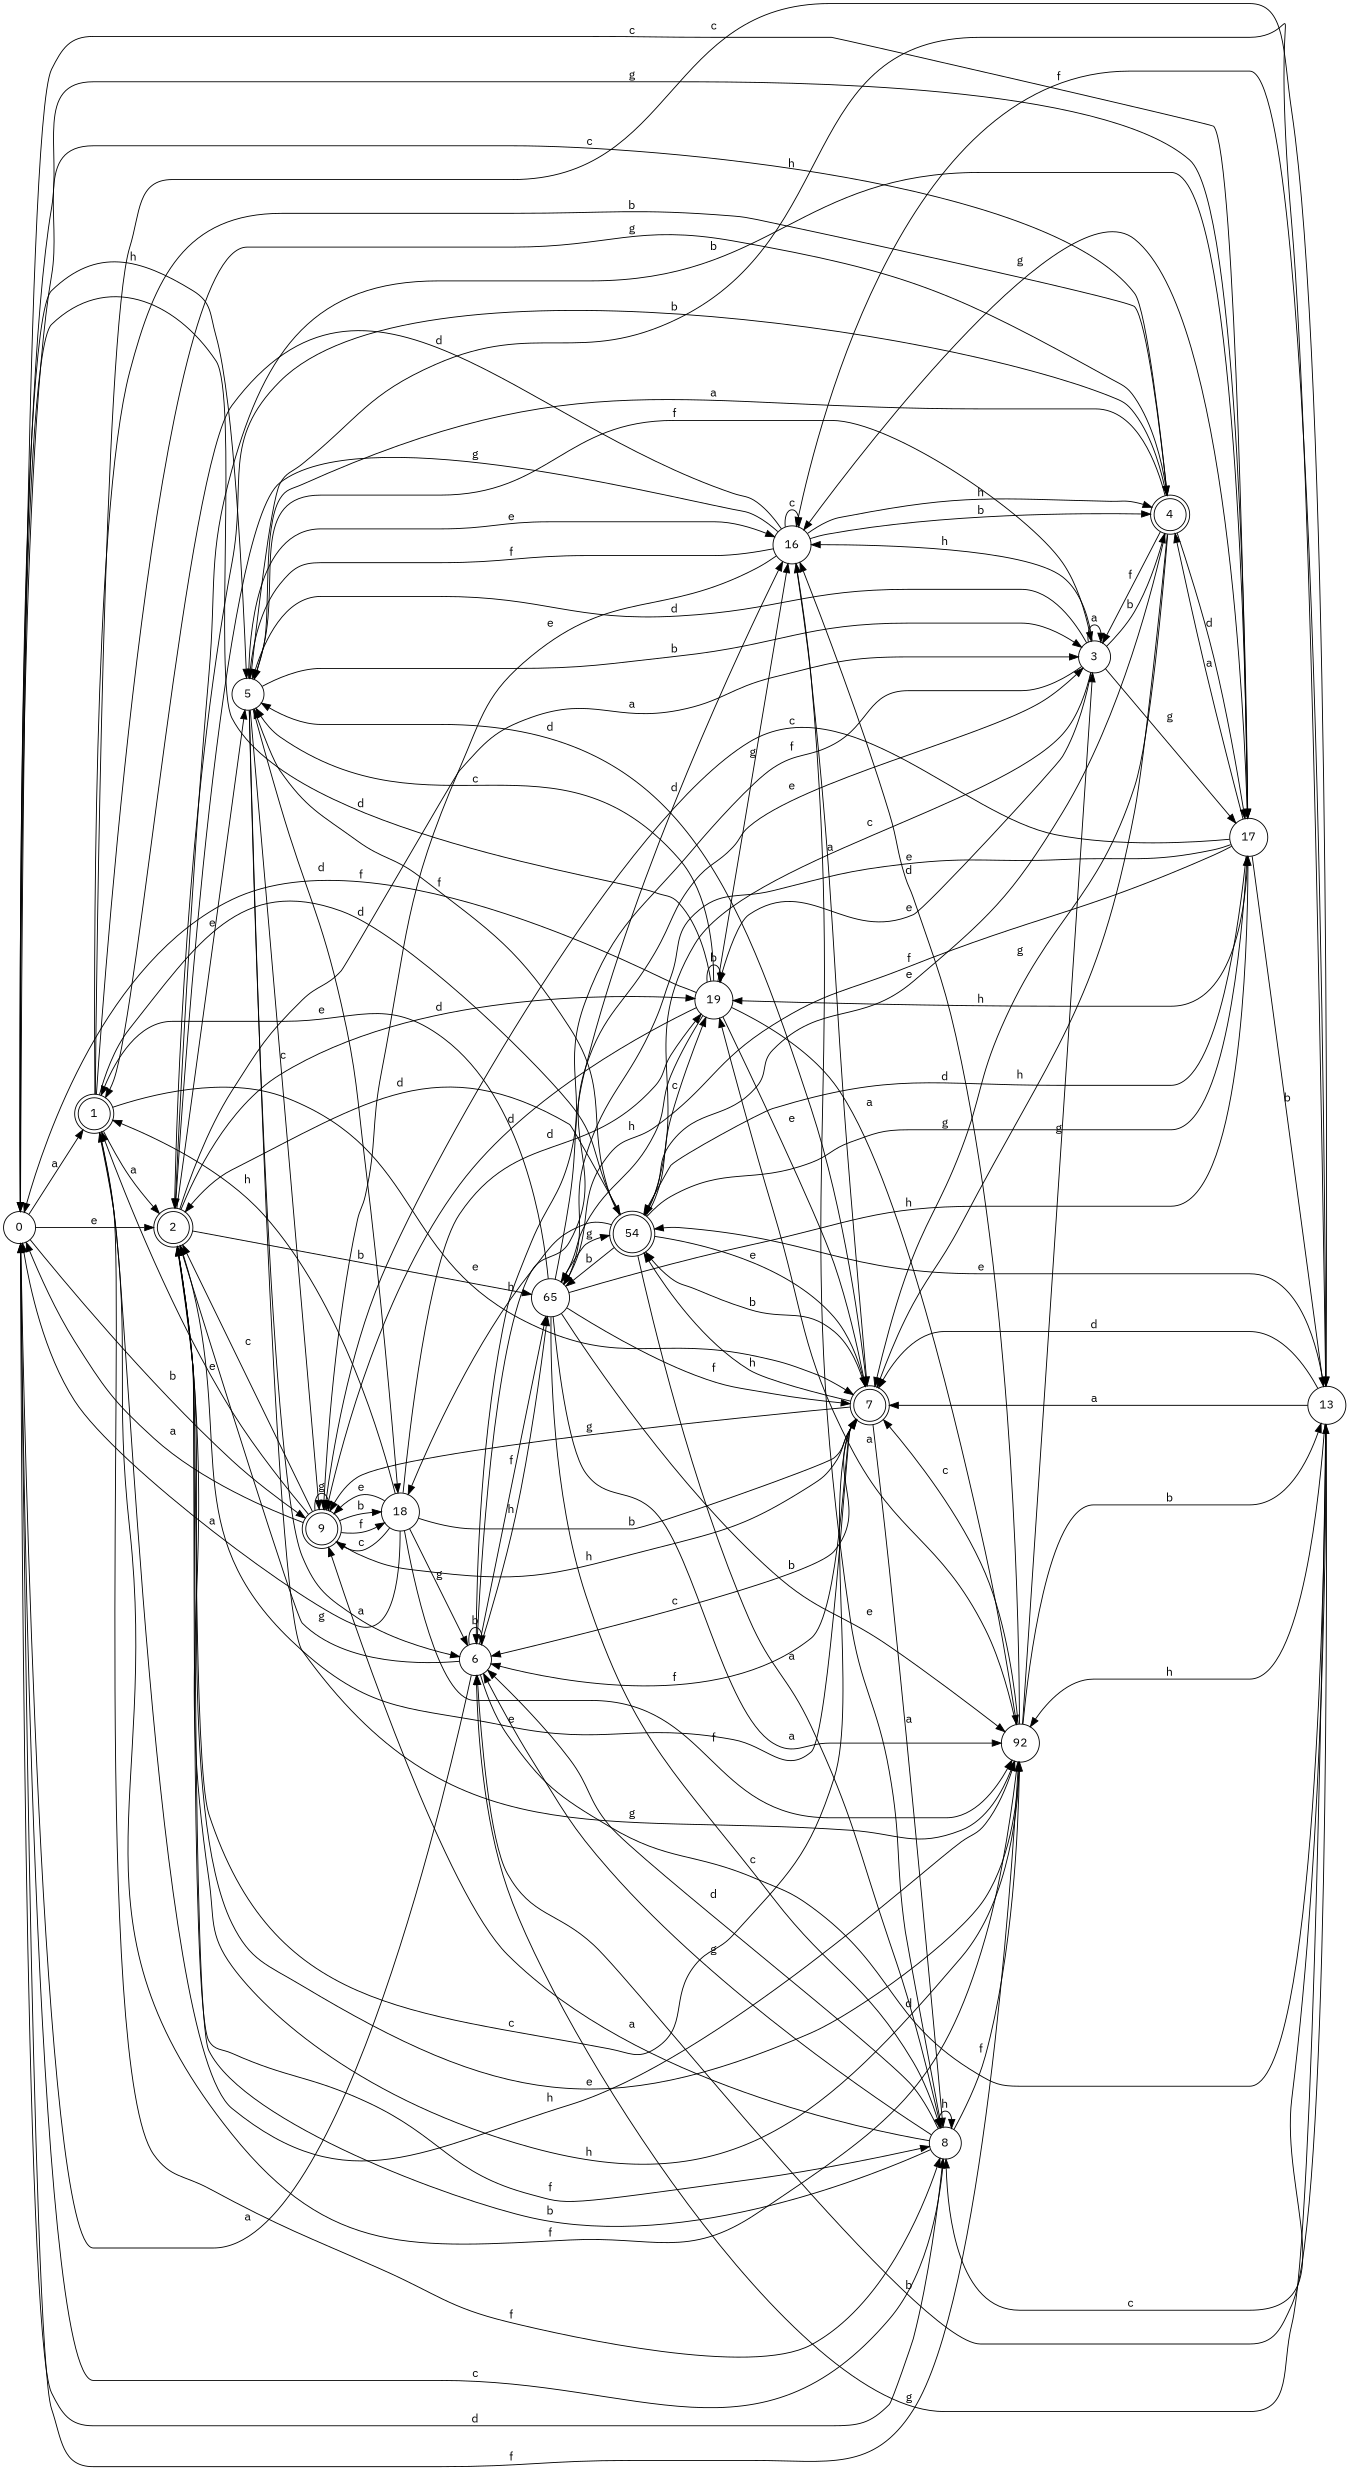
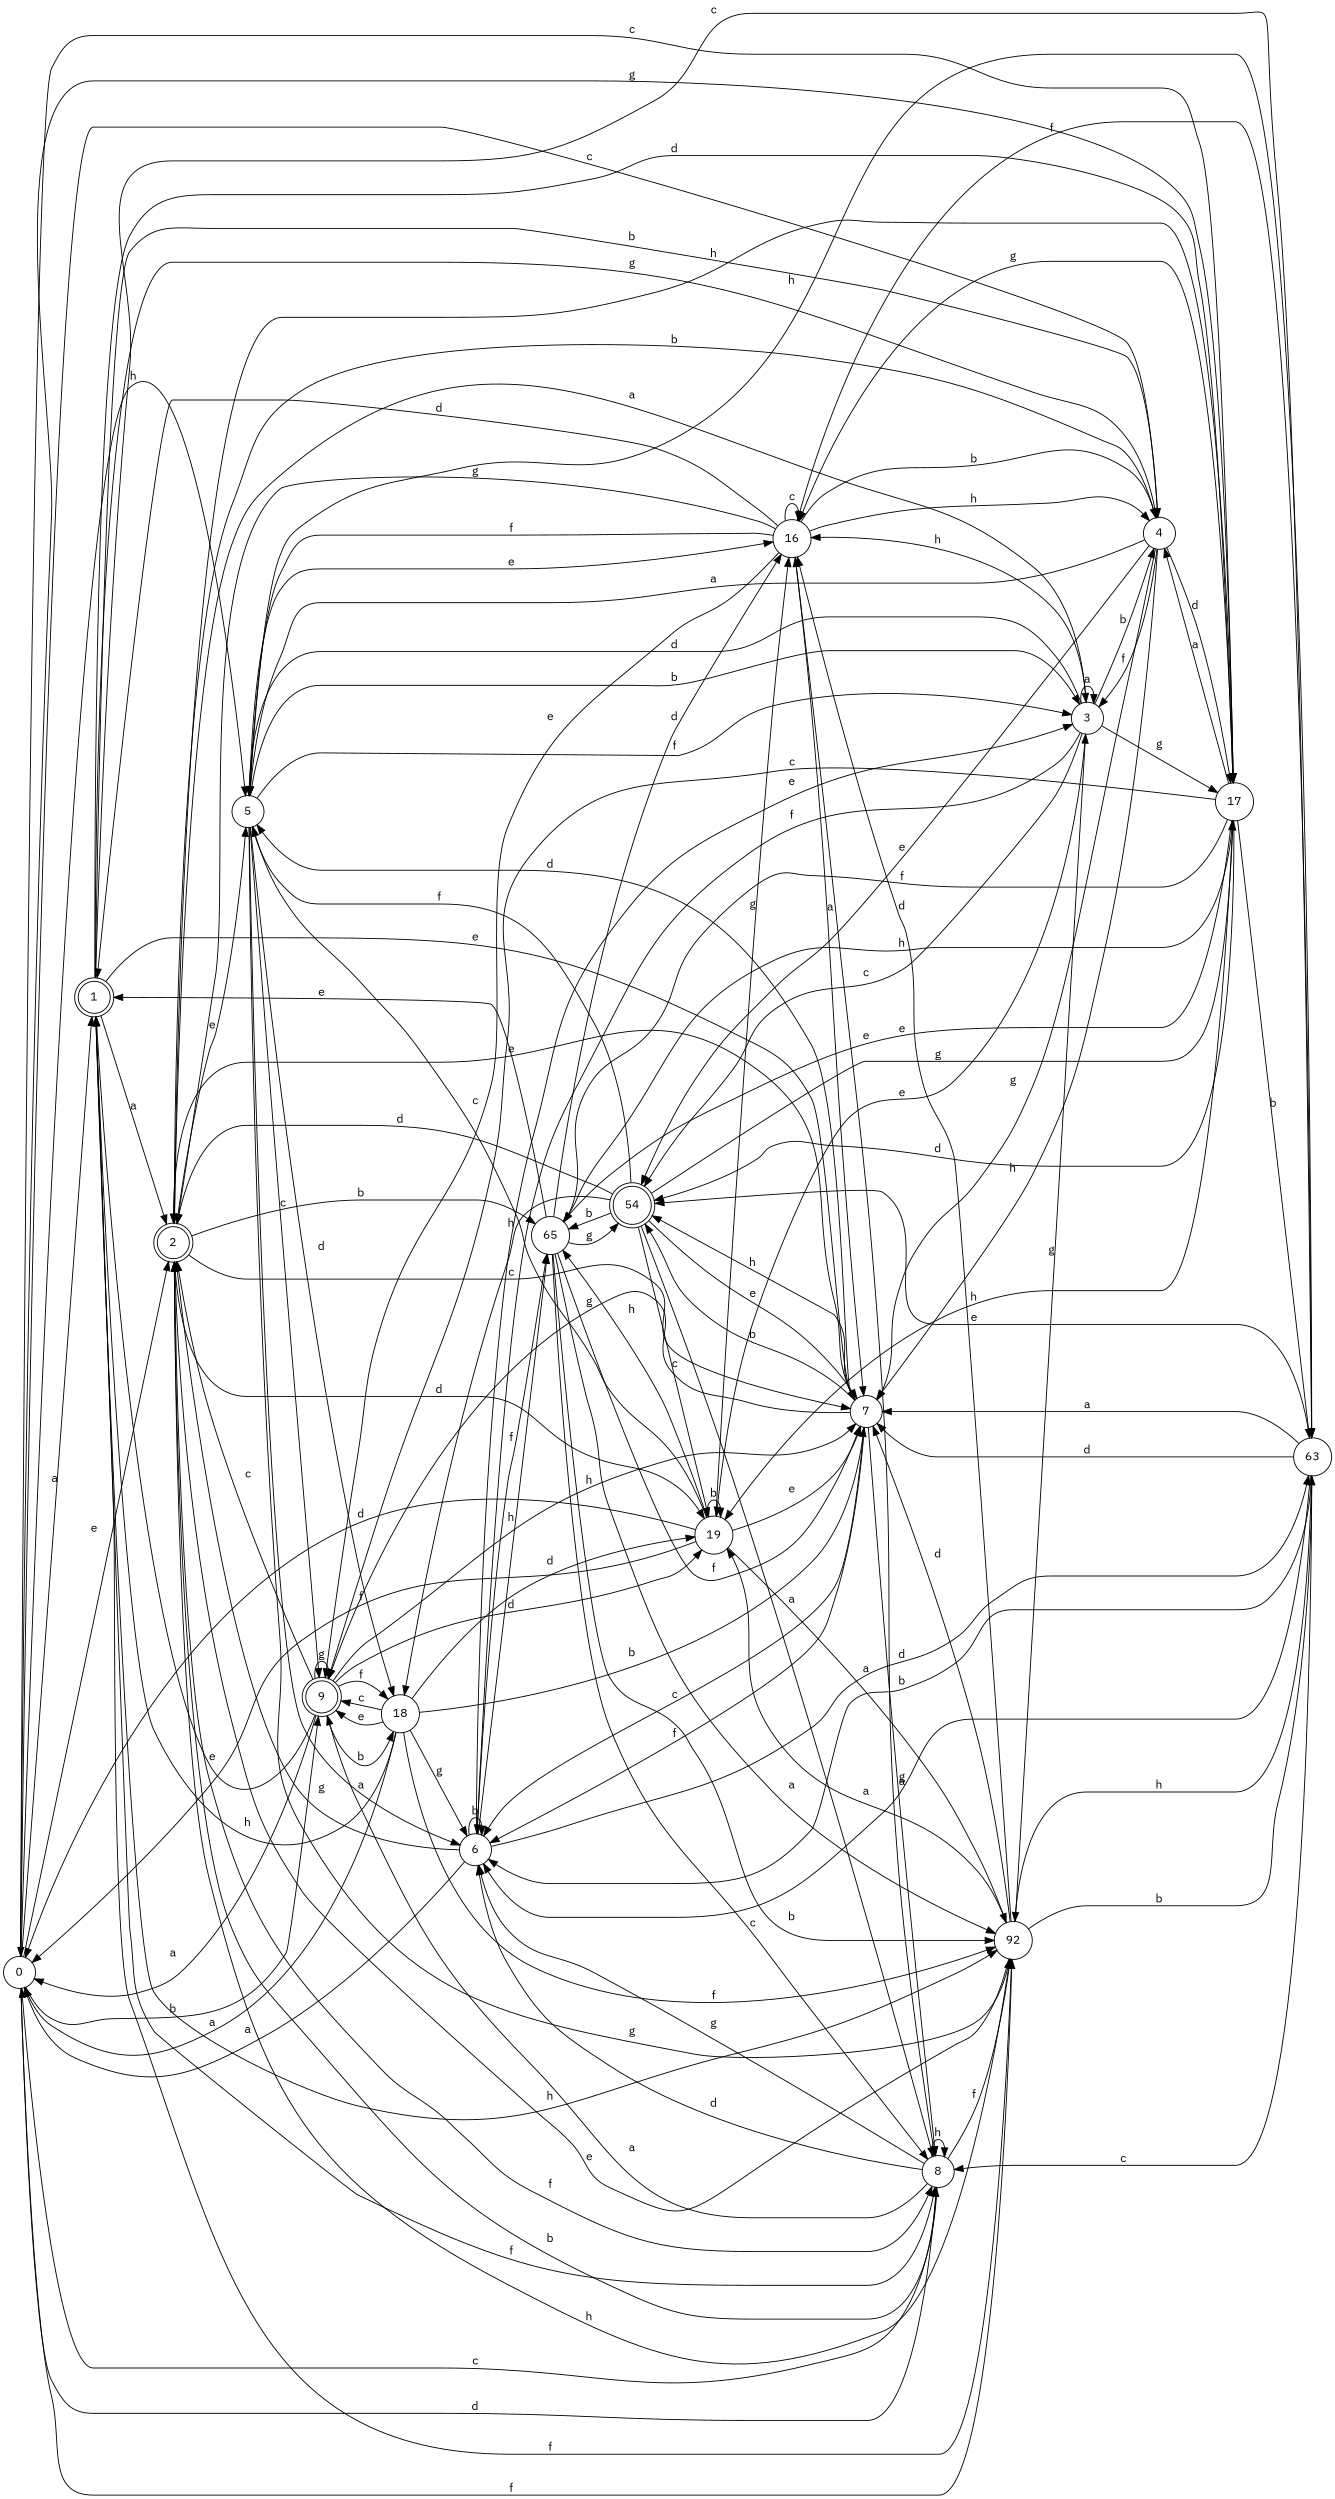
(714, 247) -> (714, 254)
(1170, 515) -> (1159, 533)
(375, 929) -> (565, 184)
(447, 1204) -> (513, 1612)
(870, 1405) -> (866, 1412)
(1327, 1405) -> (1313, 1457)
(945, 1471) -> (938, 1554)
